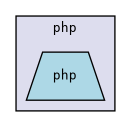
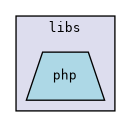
(65, 29) -> (65, 29)
